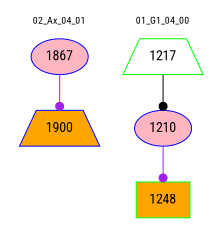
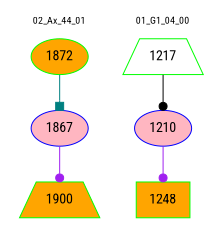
(60, 21) -> (60, 21)
none -> (60, 57)
(60, 128) -> (60, 200)
